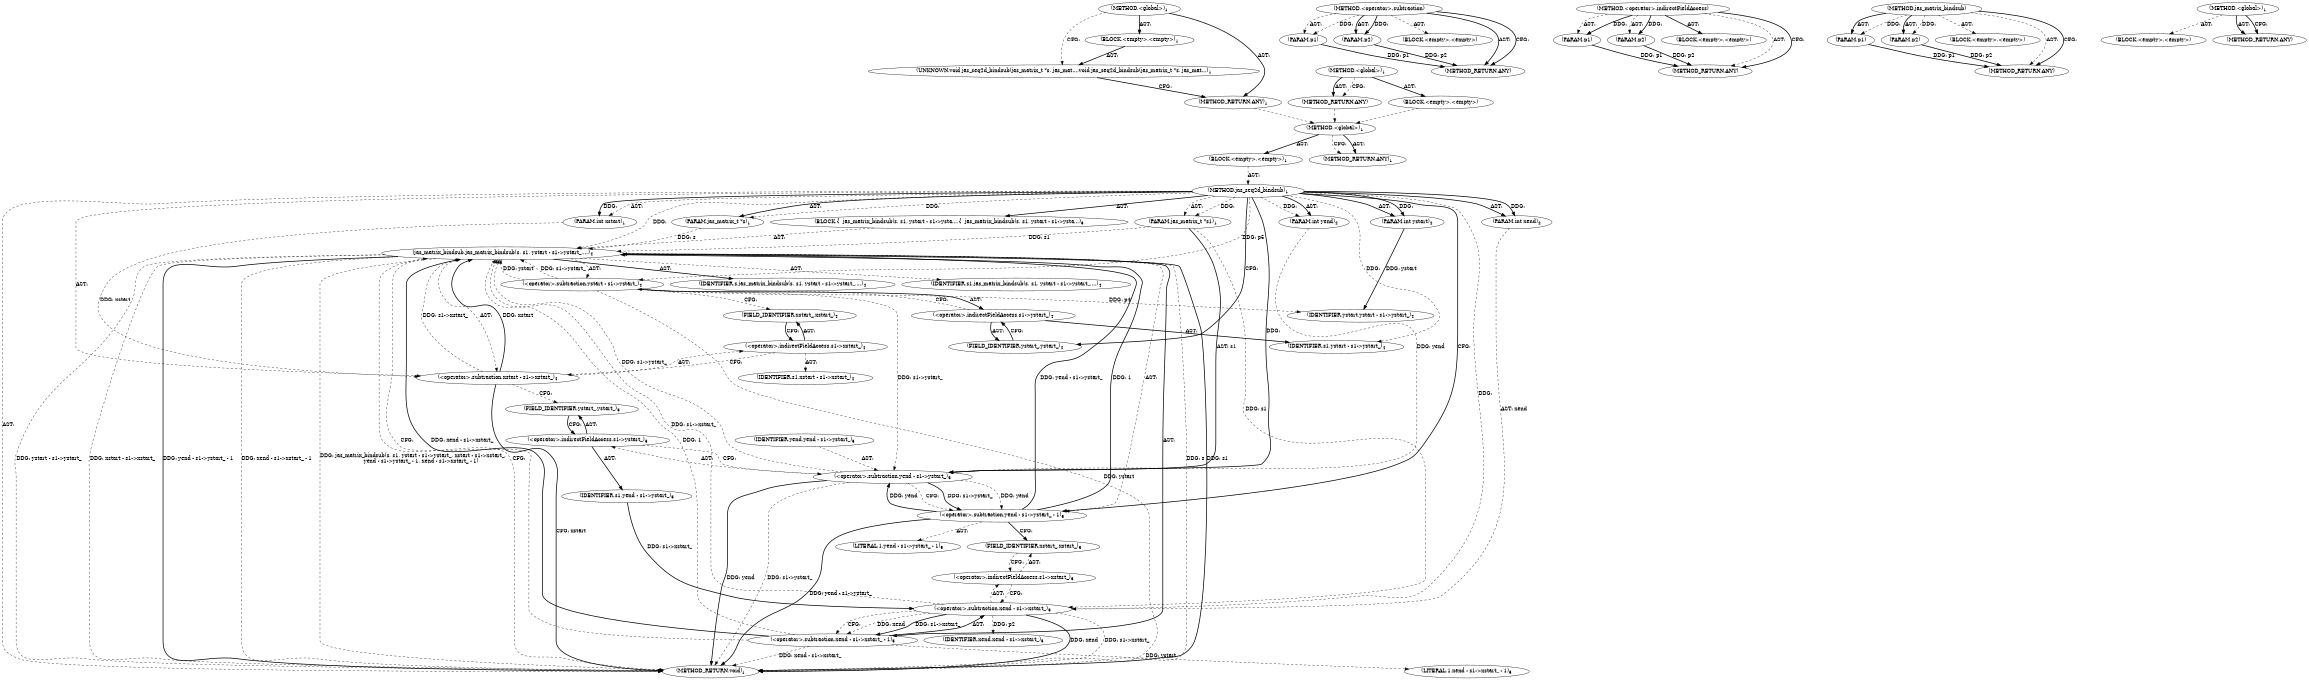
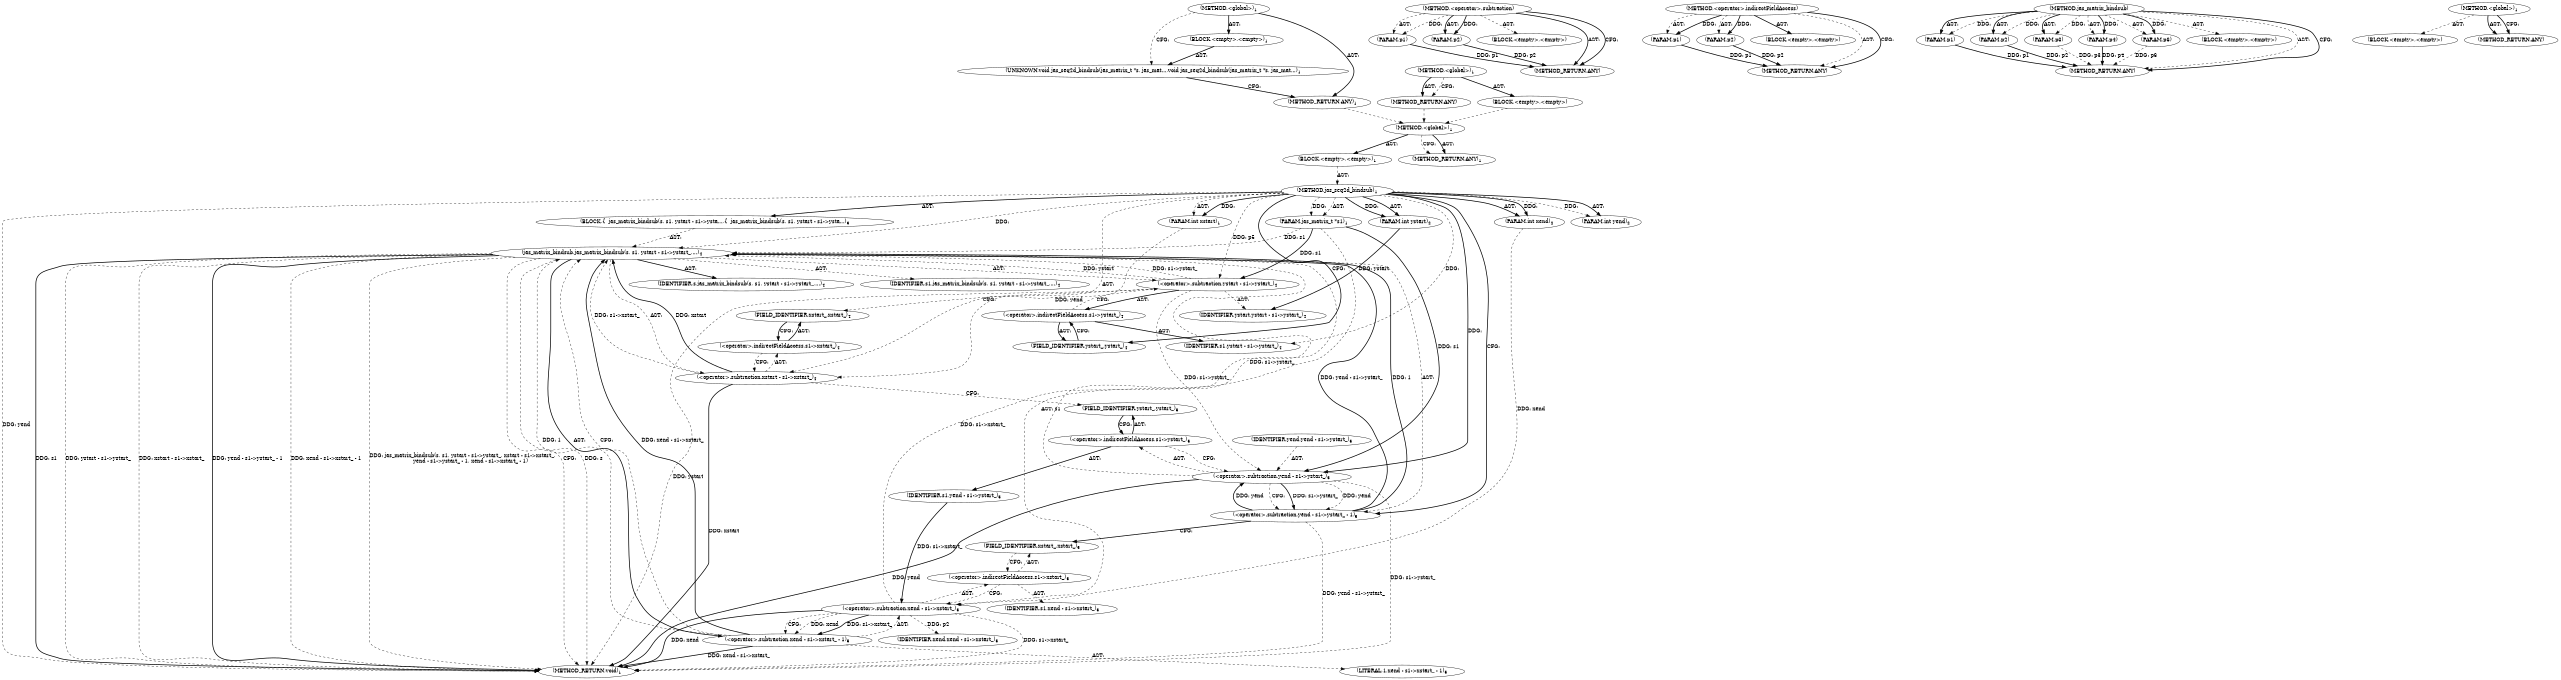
none -> (2048, 40)
none -> (2102, 40)
none -> (2156, 40)
(718, 222) -> none
none -> (1289, 256)
(115, 300) -> (1069, 300)
(1120, 300) -> (1244, 300)
(1227, 347) -> (1449, 347)
(806, 378) -> none
(1256, 409) -> (1051, 409)
(1514, 409) -> (1531, 409)
(9, 425) -> (16, 425)
(1364, 464) -> none
(1480, 503) -> none
(571, 531) -> (724, 531)
(898, 547) -> none
(821, 572) -> (1145, 657)
none -> (1052, 609)
(936, 631) -> (880, 632)
(773, 656) -> (687, 656)
(1161, 656) -> (1099, 656)
